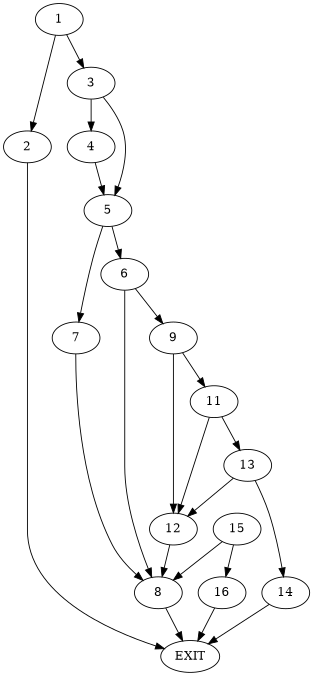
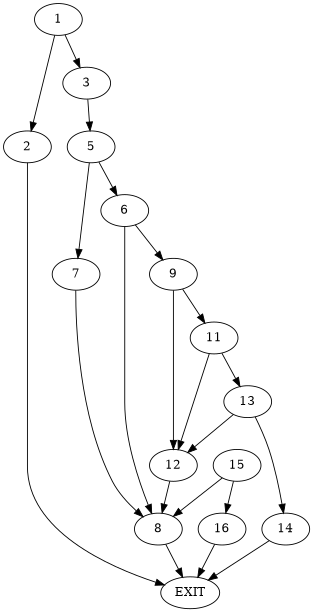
(91, 147) -> none
